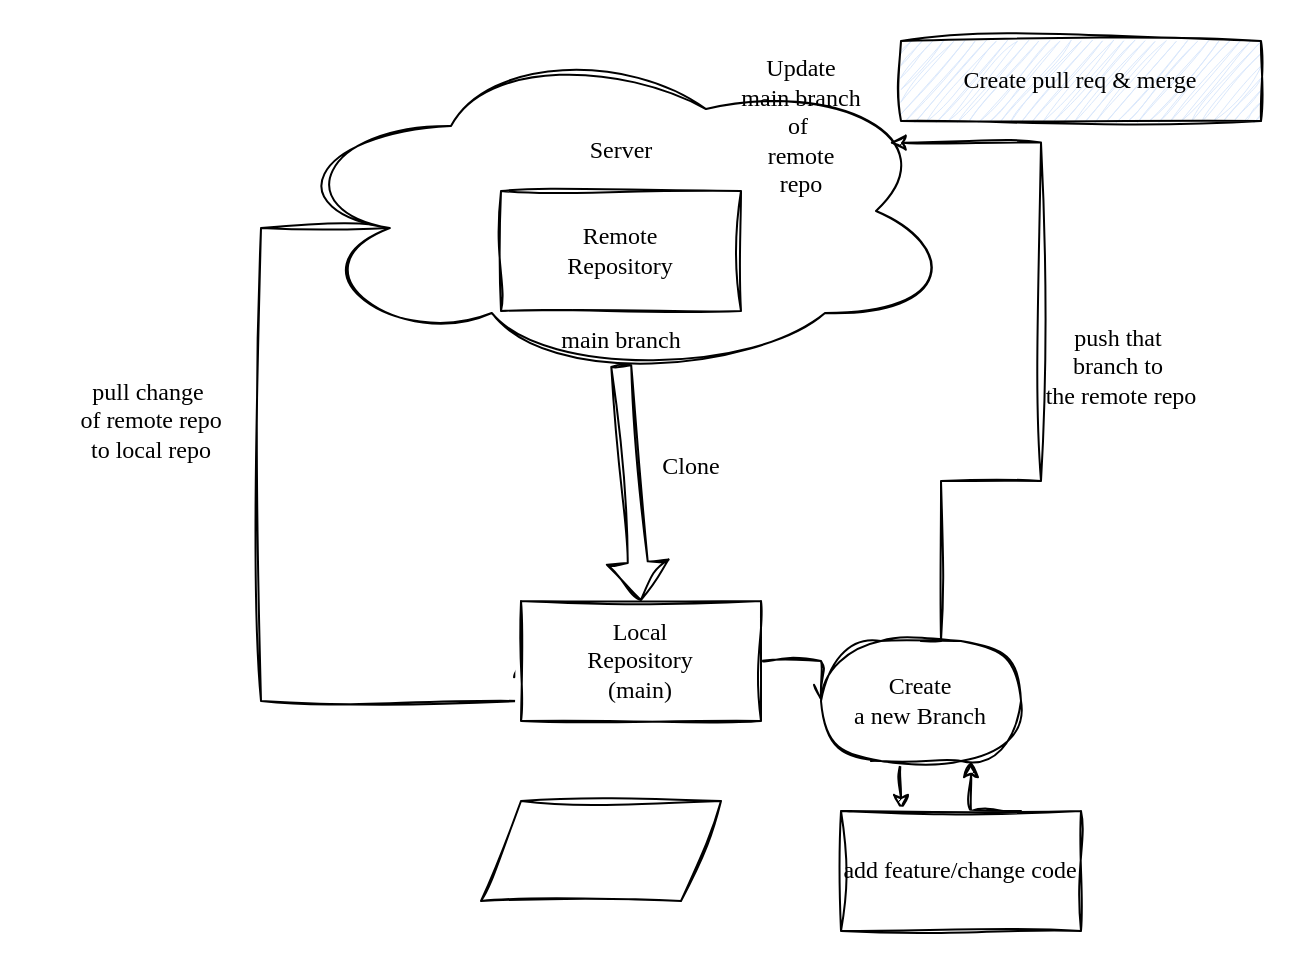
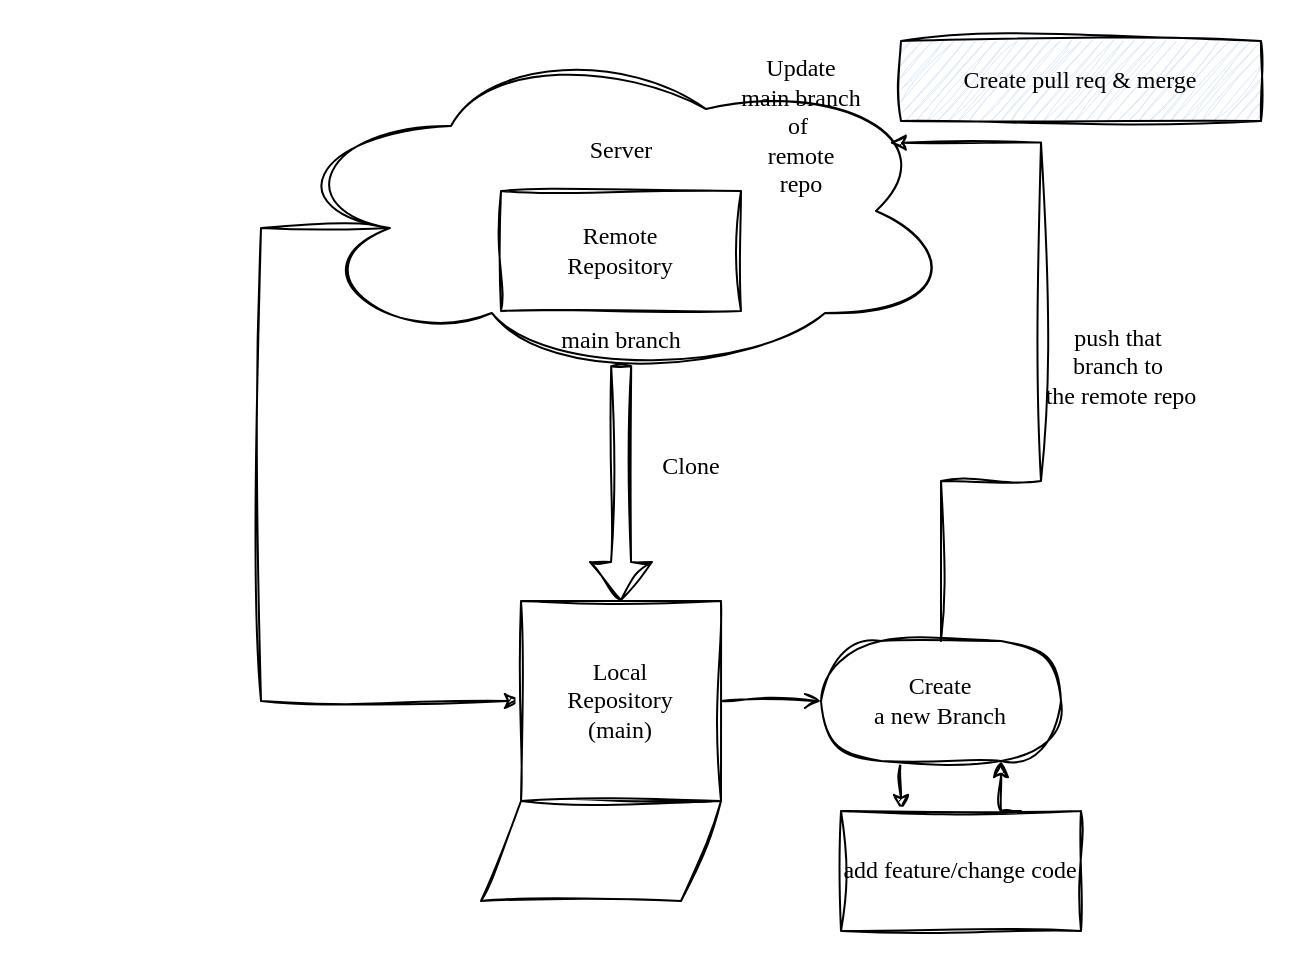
(151, 421) -> none
(641, 661) -> (621, 701)
(921, 701) -> (941, 701)
